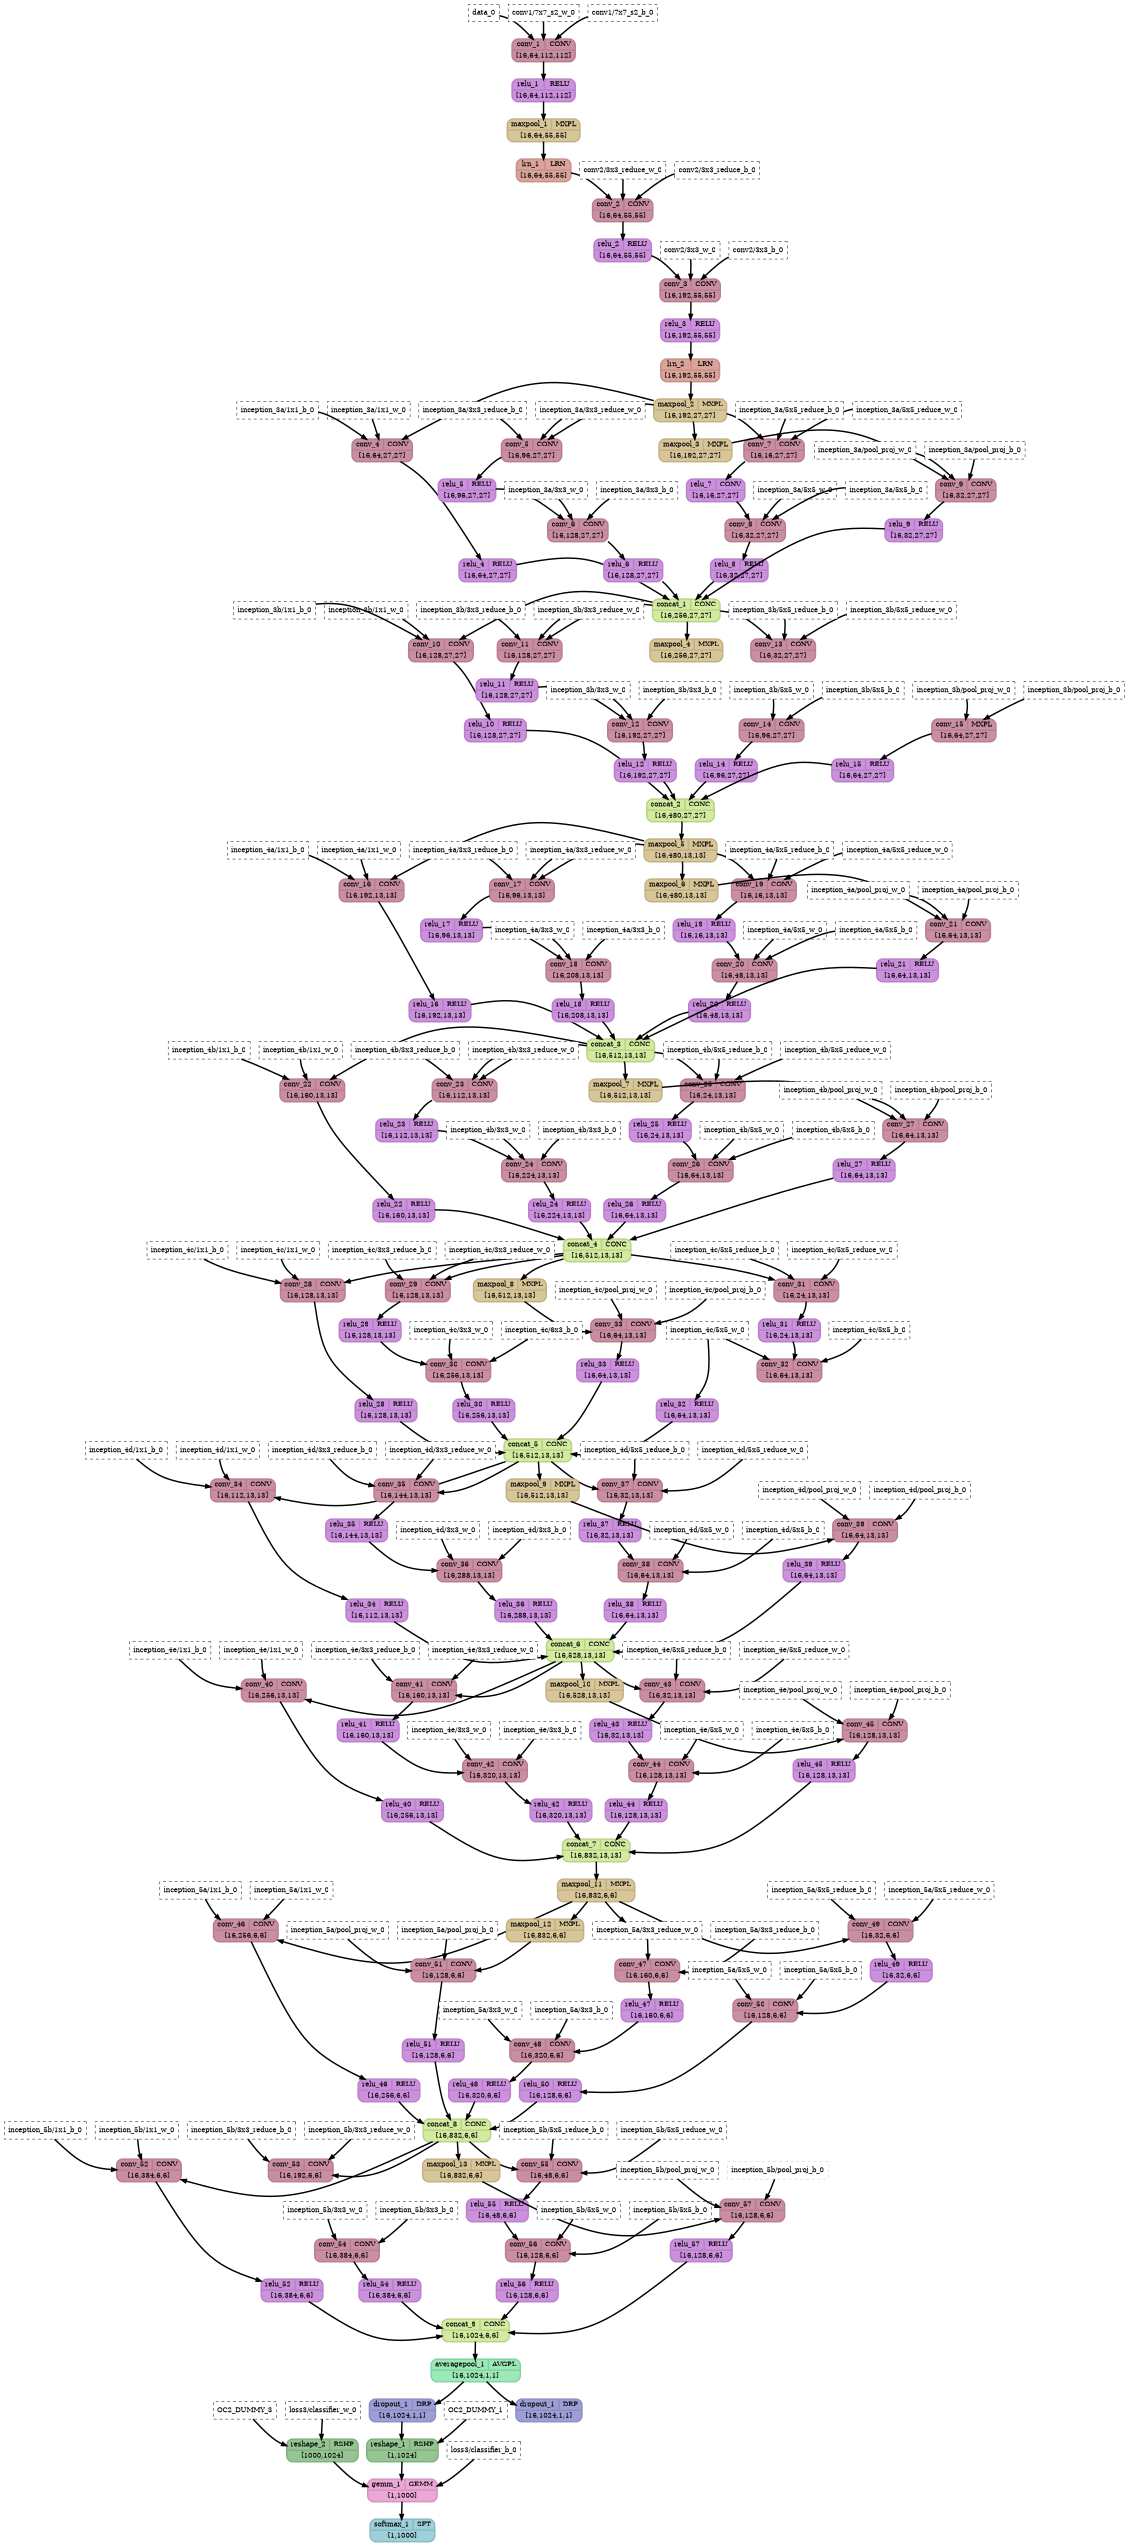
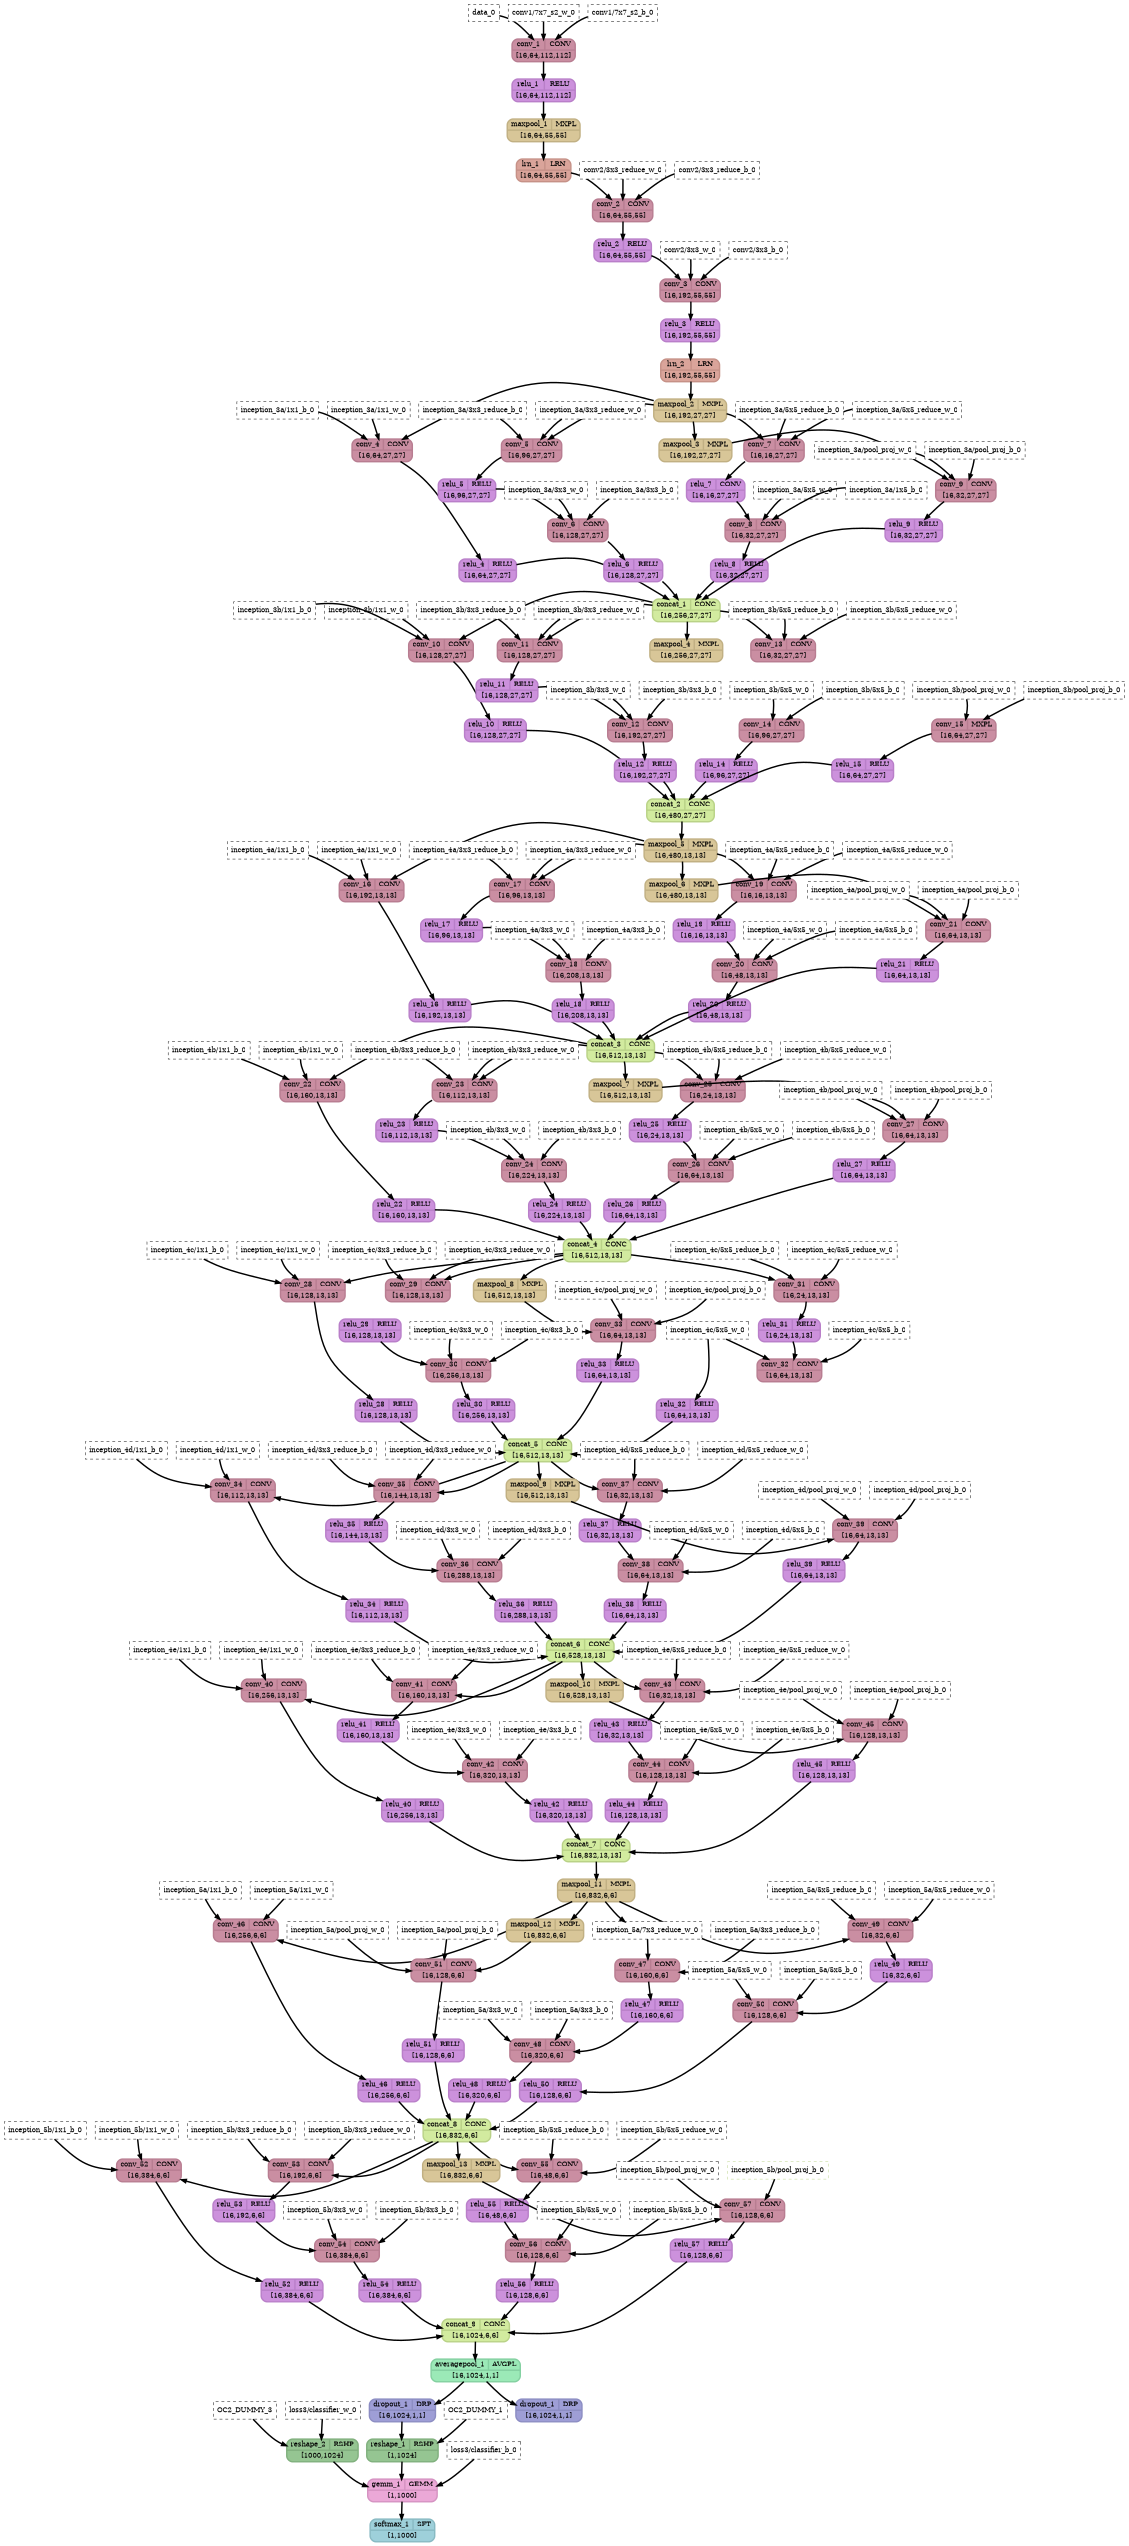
(886, 490) -> (886, 490)
(390, 1308) -> none
(647, 1930) -> (647, 1930)
none -> (244, 2210)
